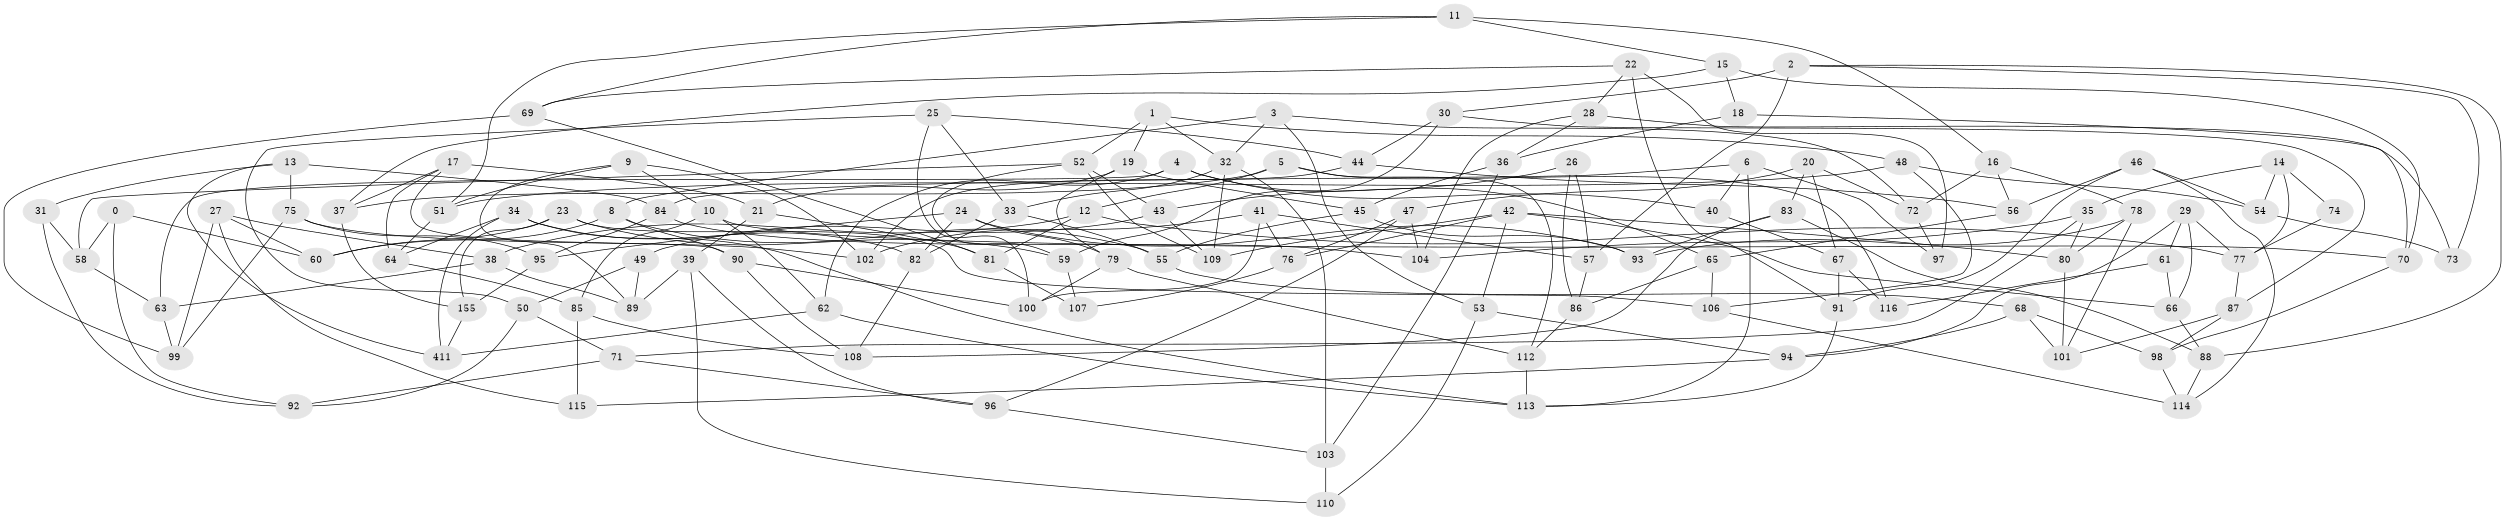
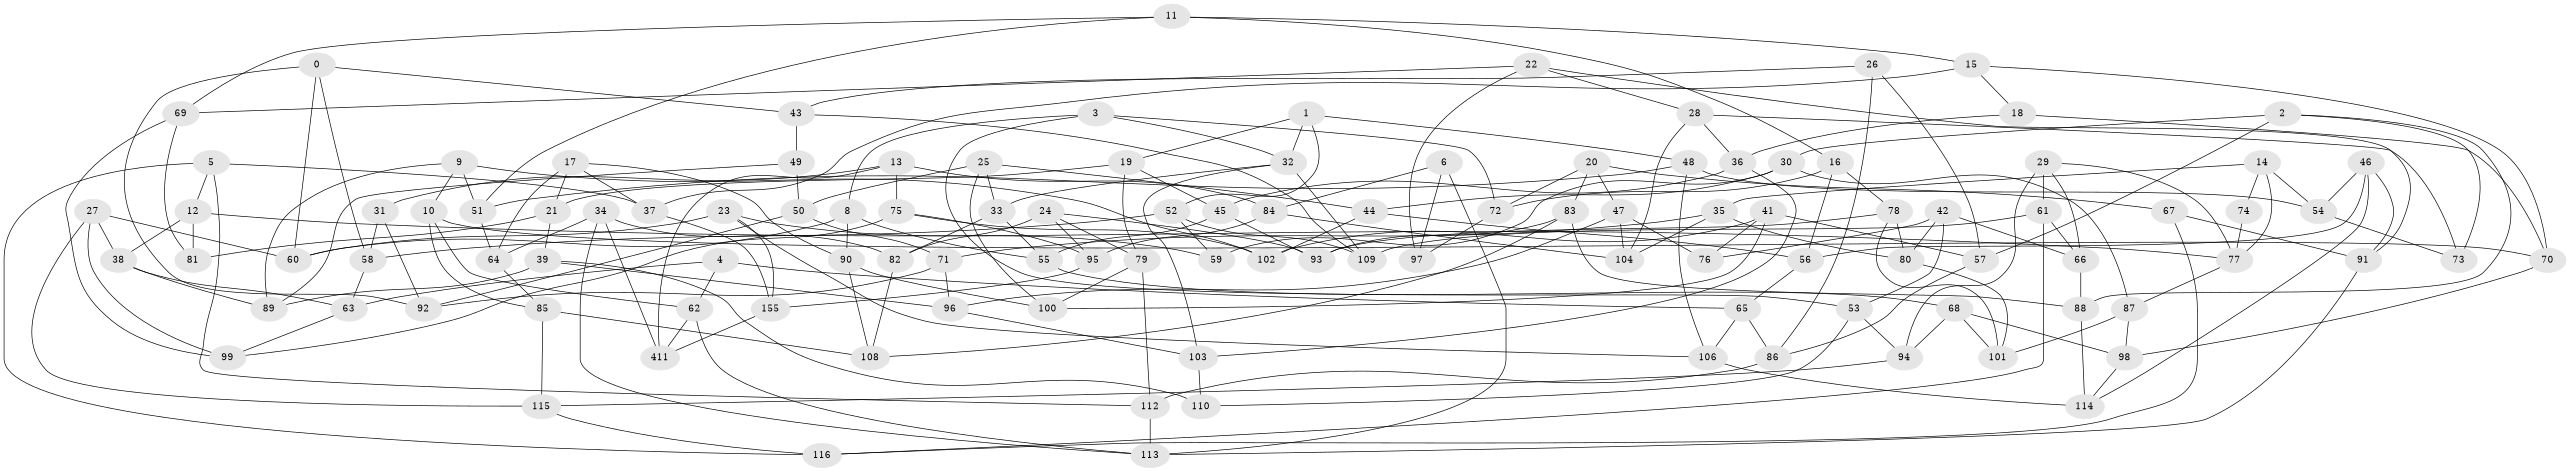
(1132, 194) -> (557, 89)
(1713, 211) -> none
(1361, 233) -> (1784, 229)
(1078, 309) -> none
none -> (679, 440)
